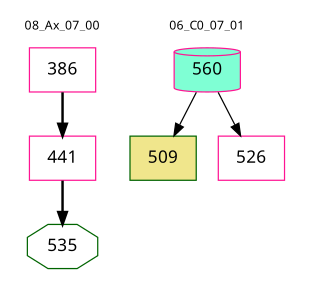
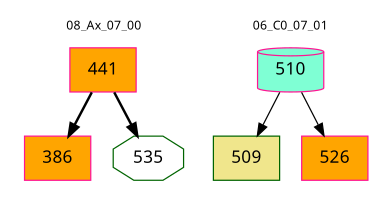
(63, 70) -> (58, 158)
(207, 70) -> (291, 70)
(63, 108) -> (83, 109)
(63, 158) -> (103, 70)
(251, 158) -> (335, 158)
